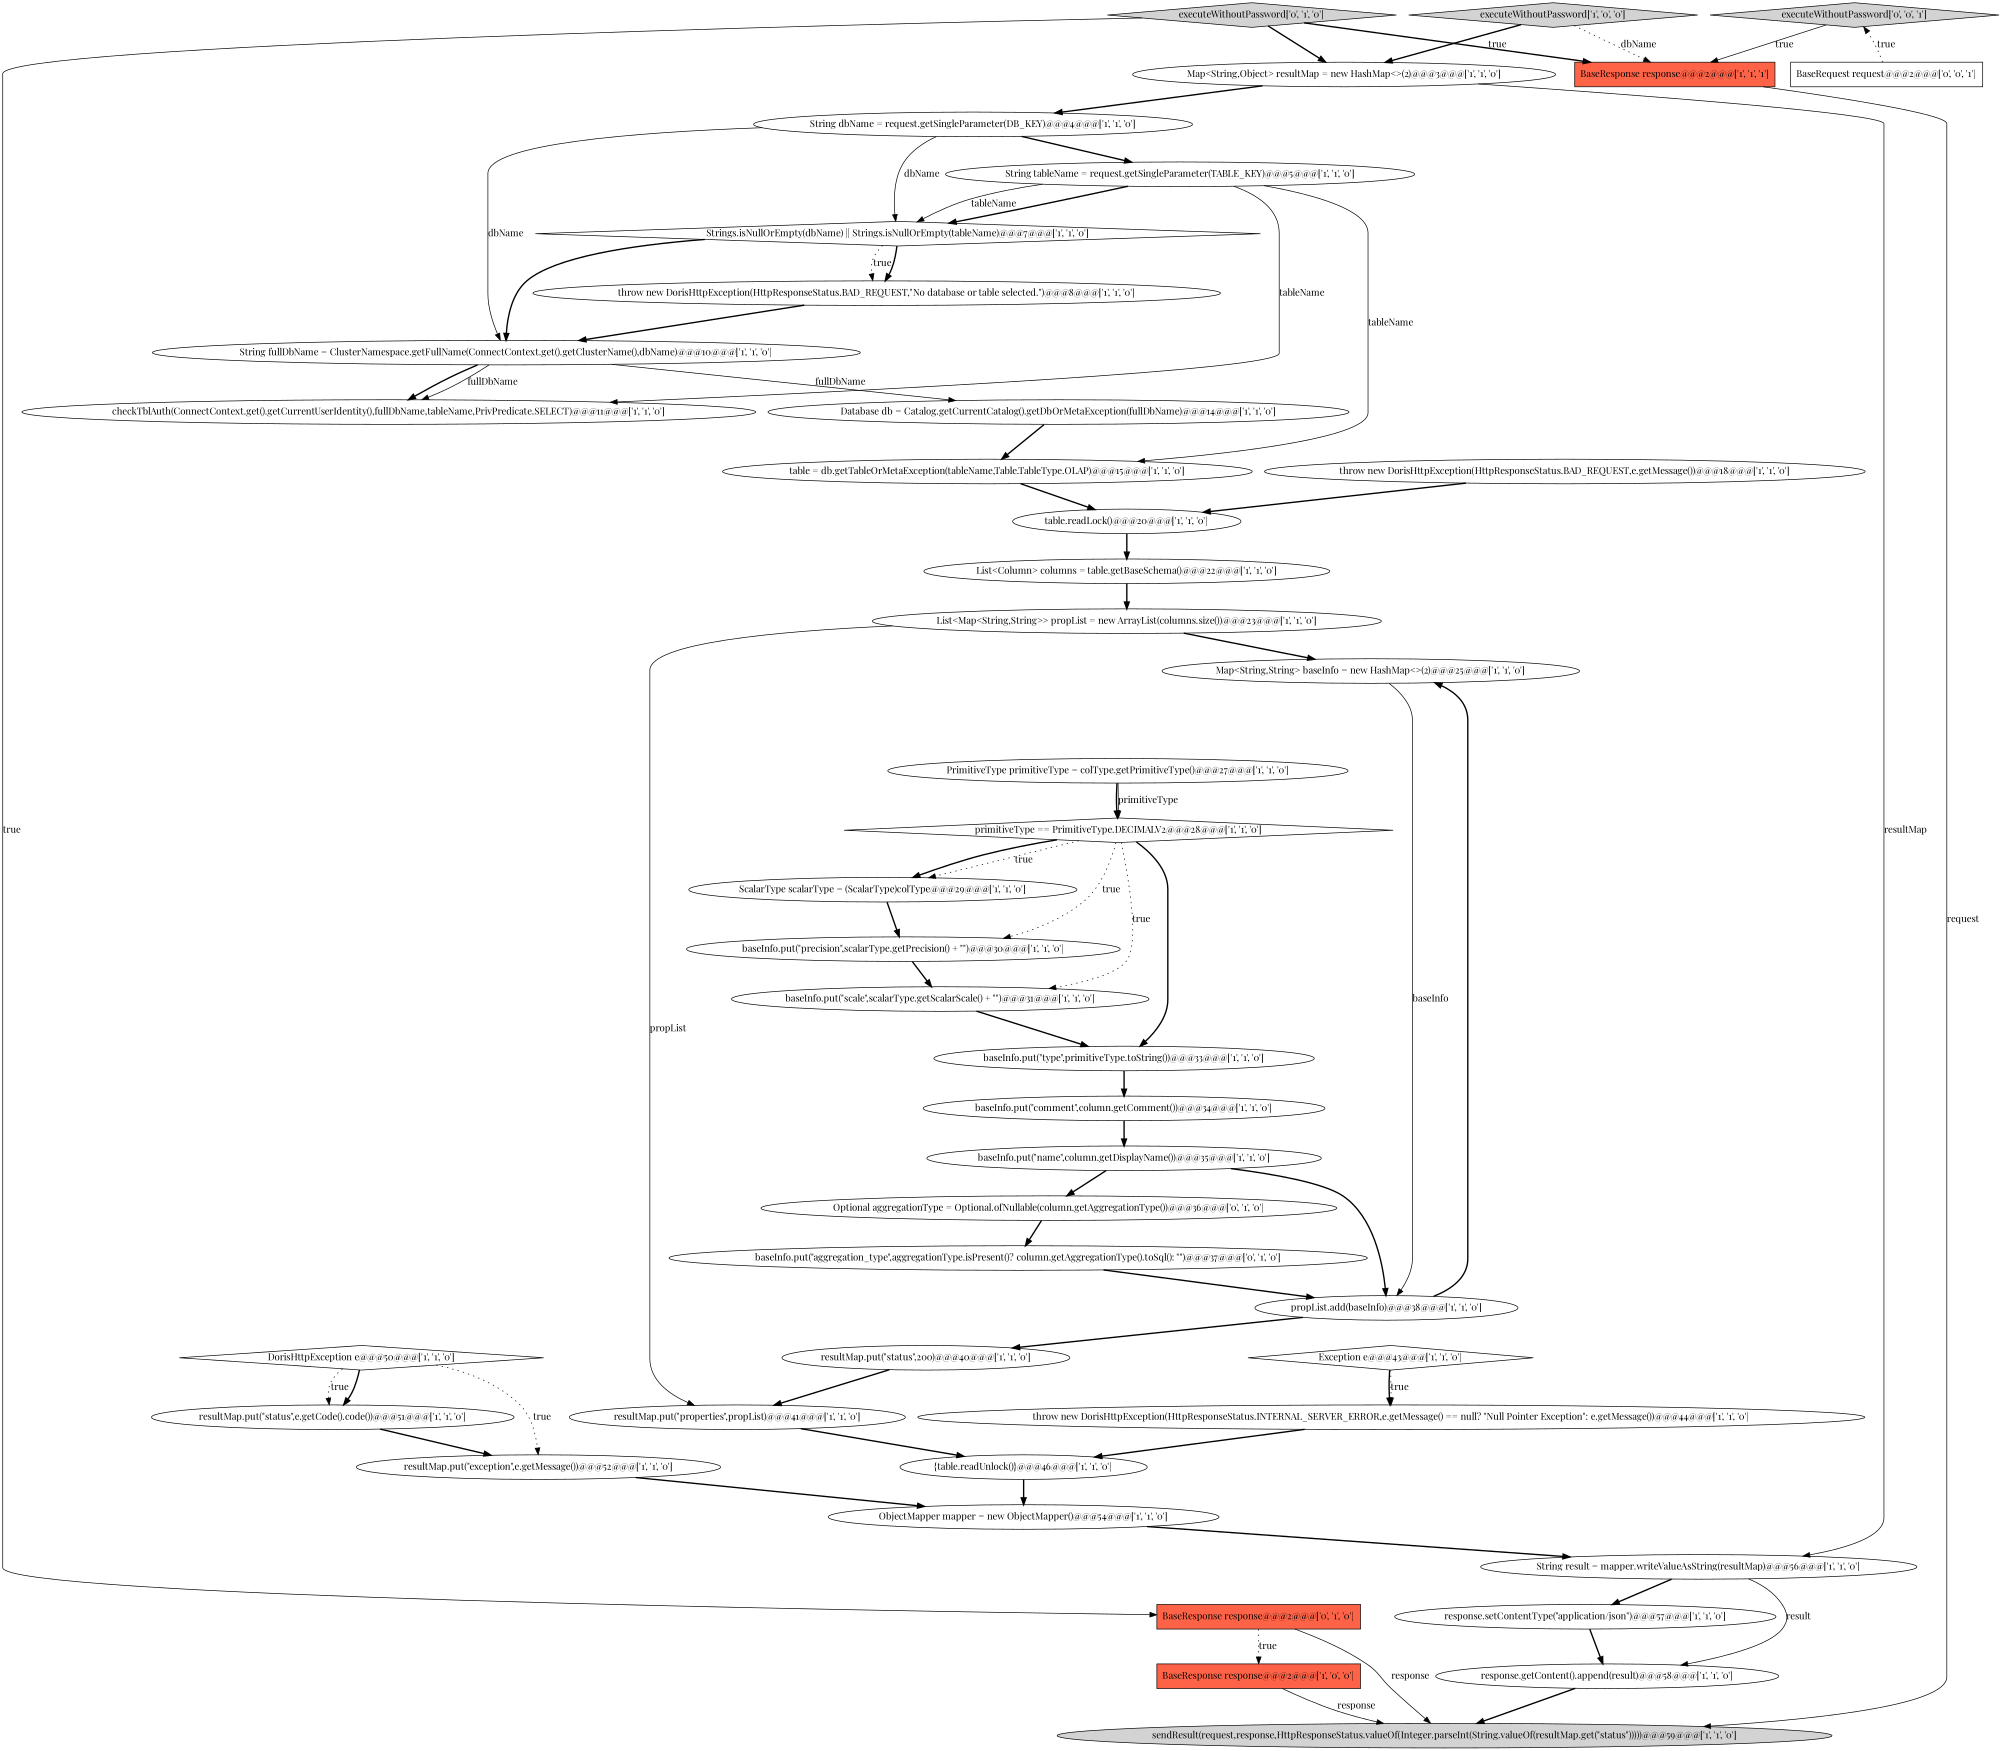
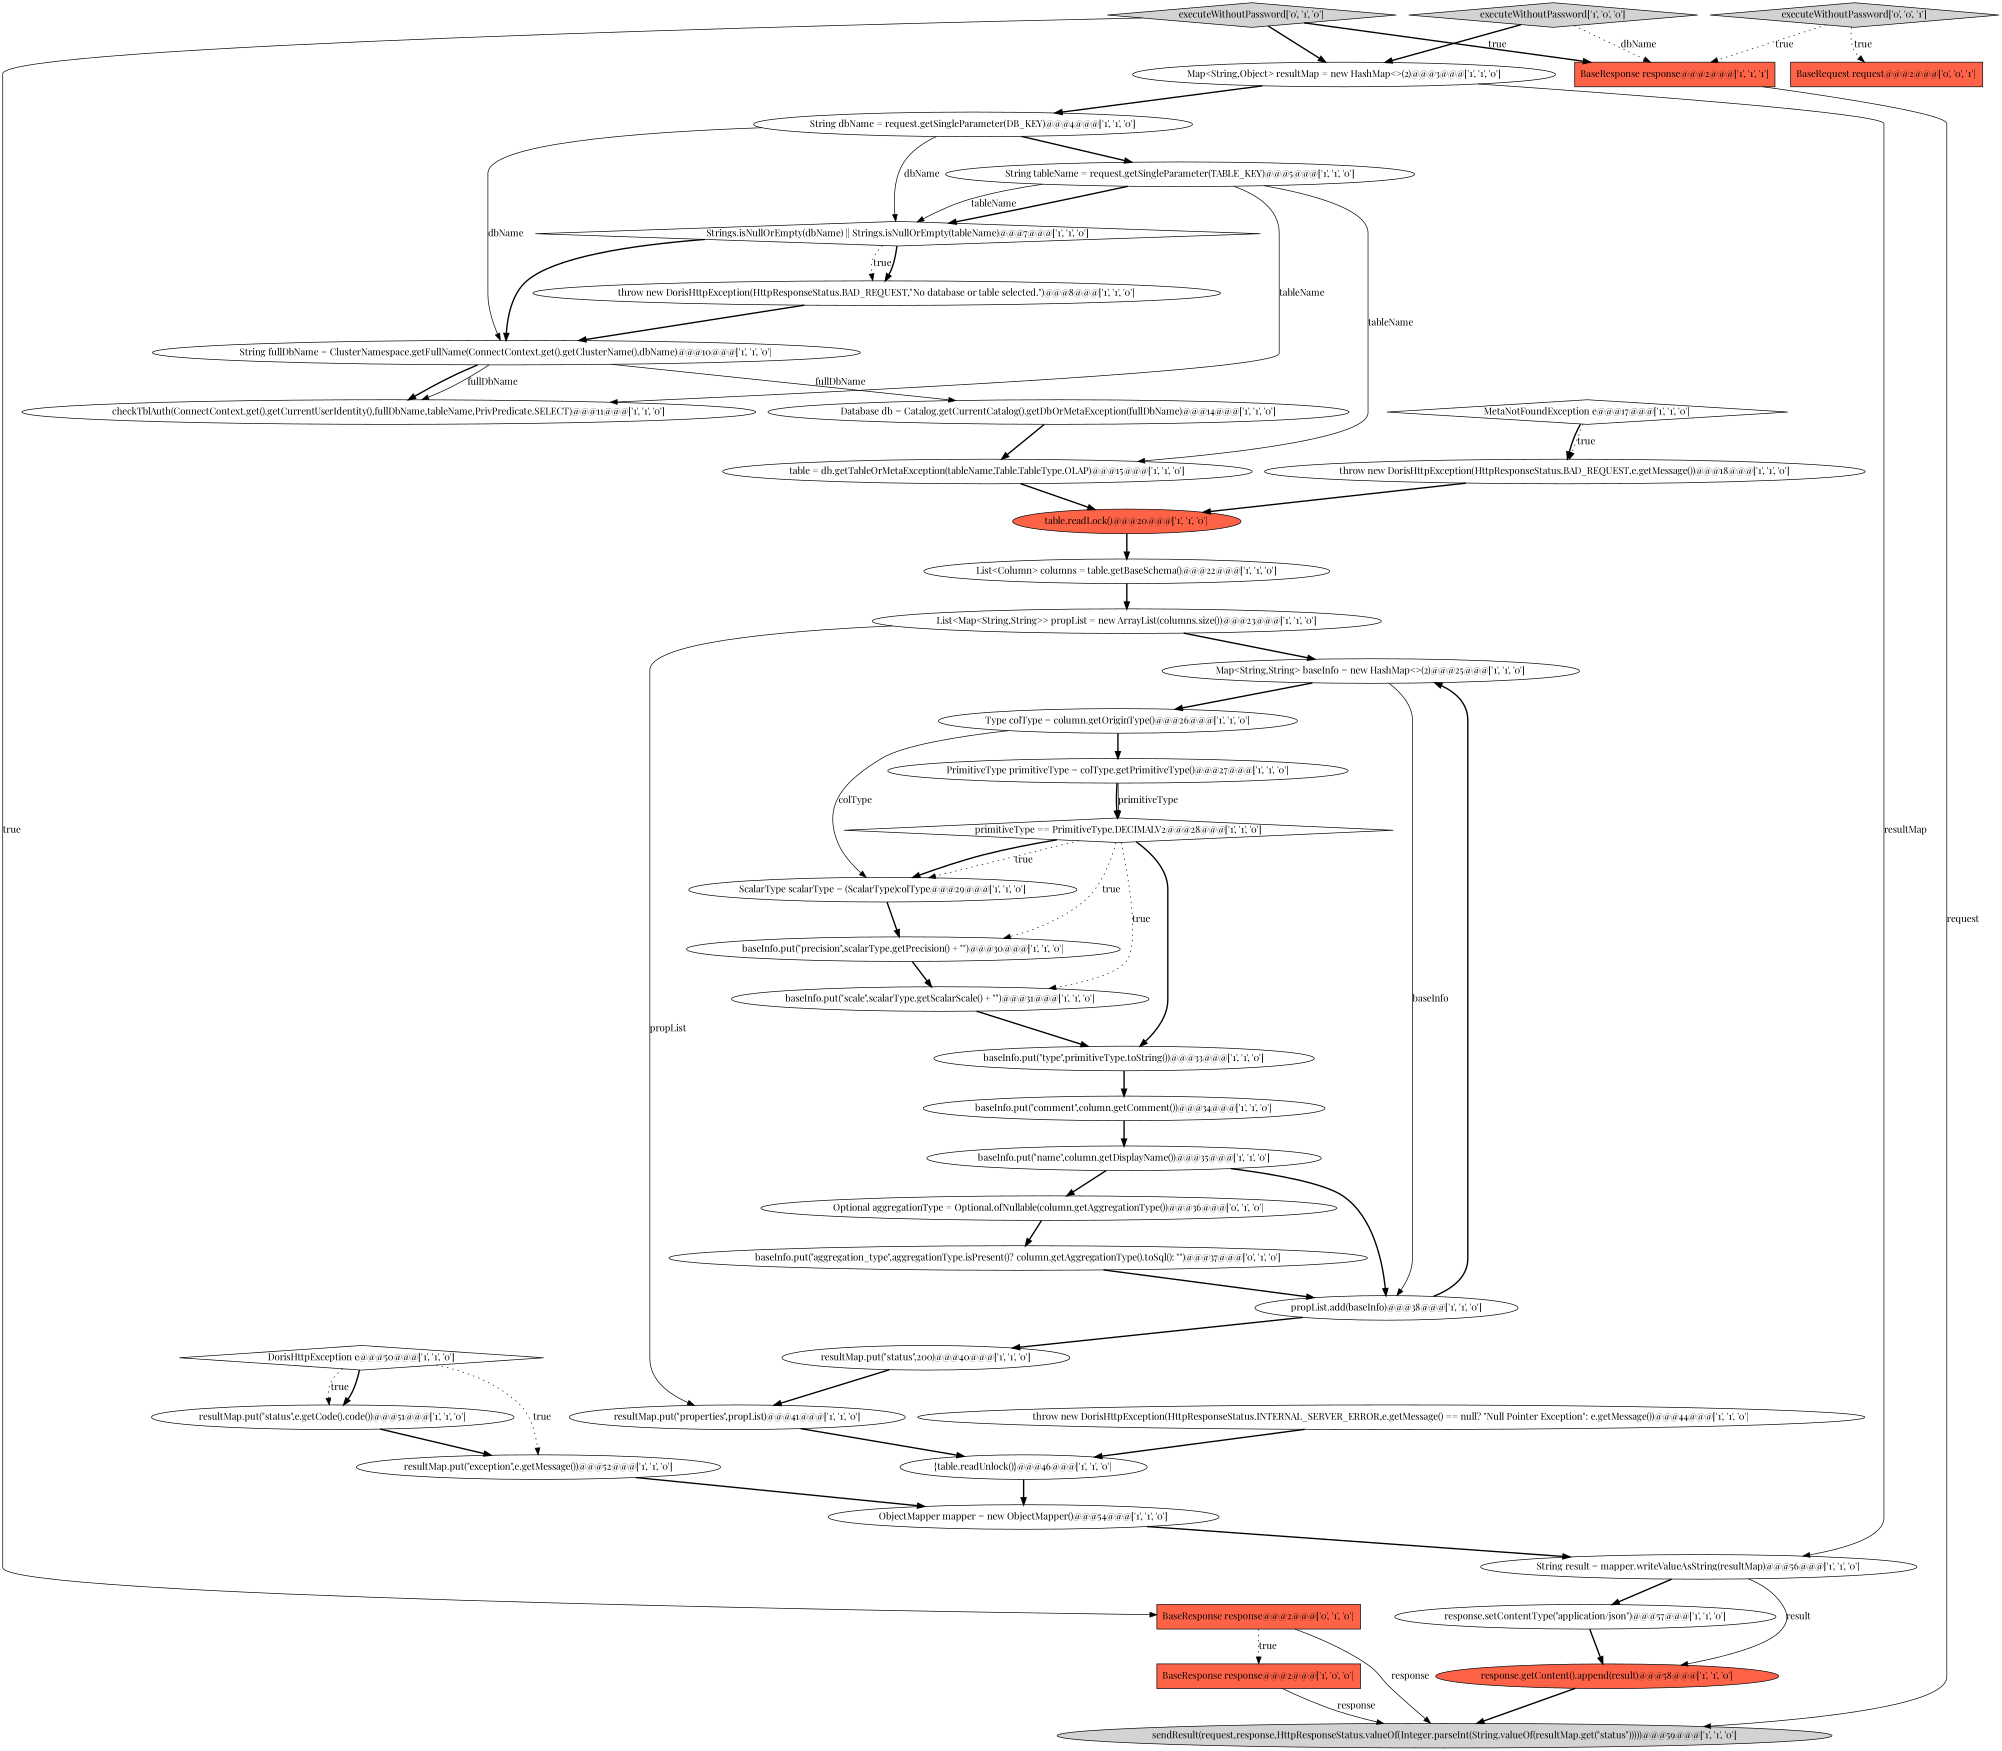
(1772, 42) -> (1772, 42)
(1876, 47) -> (1852, 43)
(1887, 74) -> (1887, 74)
none -> (1587, 412)
(1127, 521) -> (1127, 521)
none -> (1118, 721)
(1391, 1358) -> none
(1607, 1676) -> (1607, 1676)
